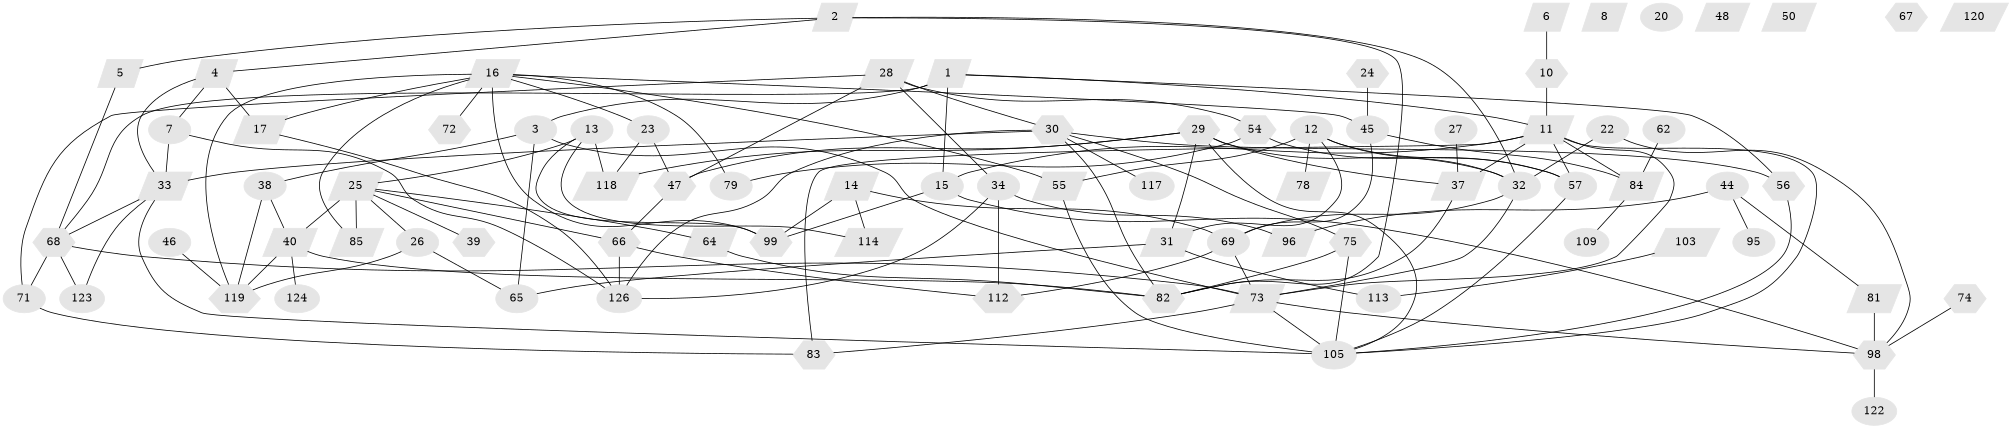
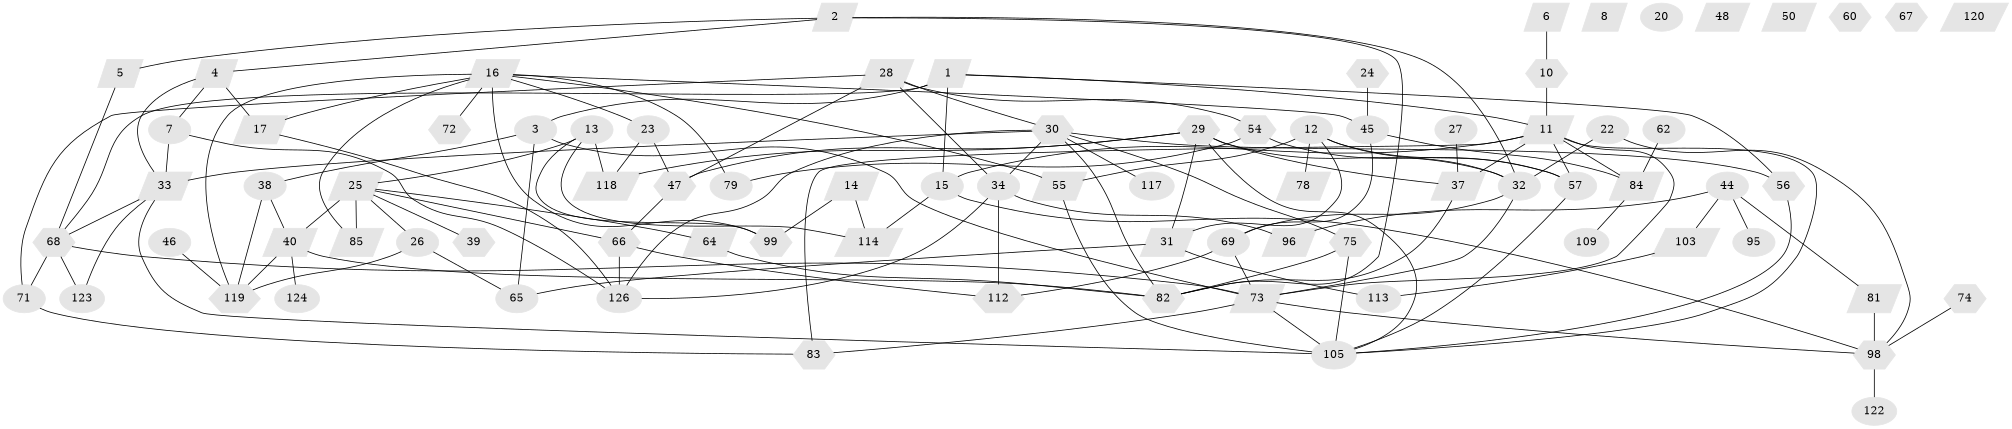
none -> (1850, 17)
none -> (1025, 158)
(1042, 209) -> none
none -> (1707, 214)
(852, 216) -> (908, 213)
